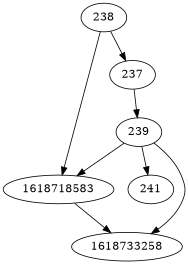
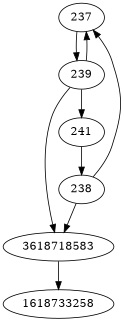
none -> (82, 157)
(185, 186) -> (87, 50)
(59, 189) -> (59, 247)
